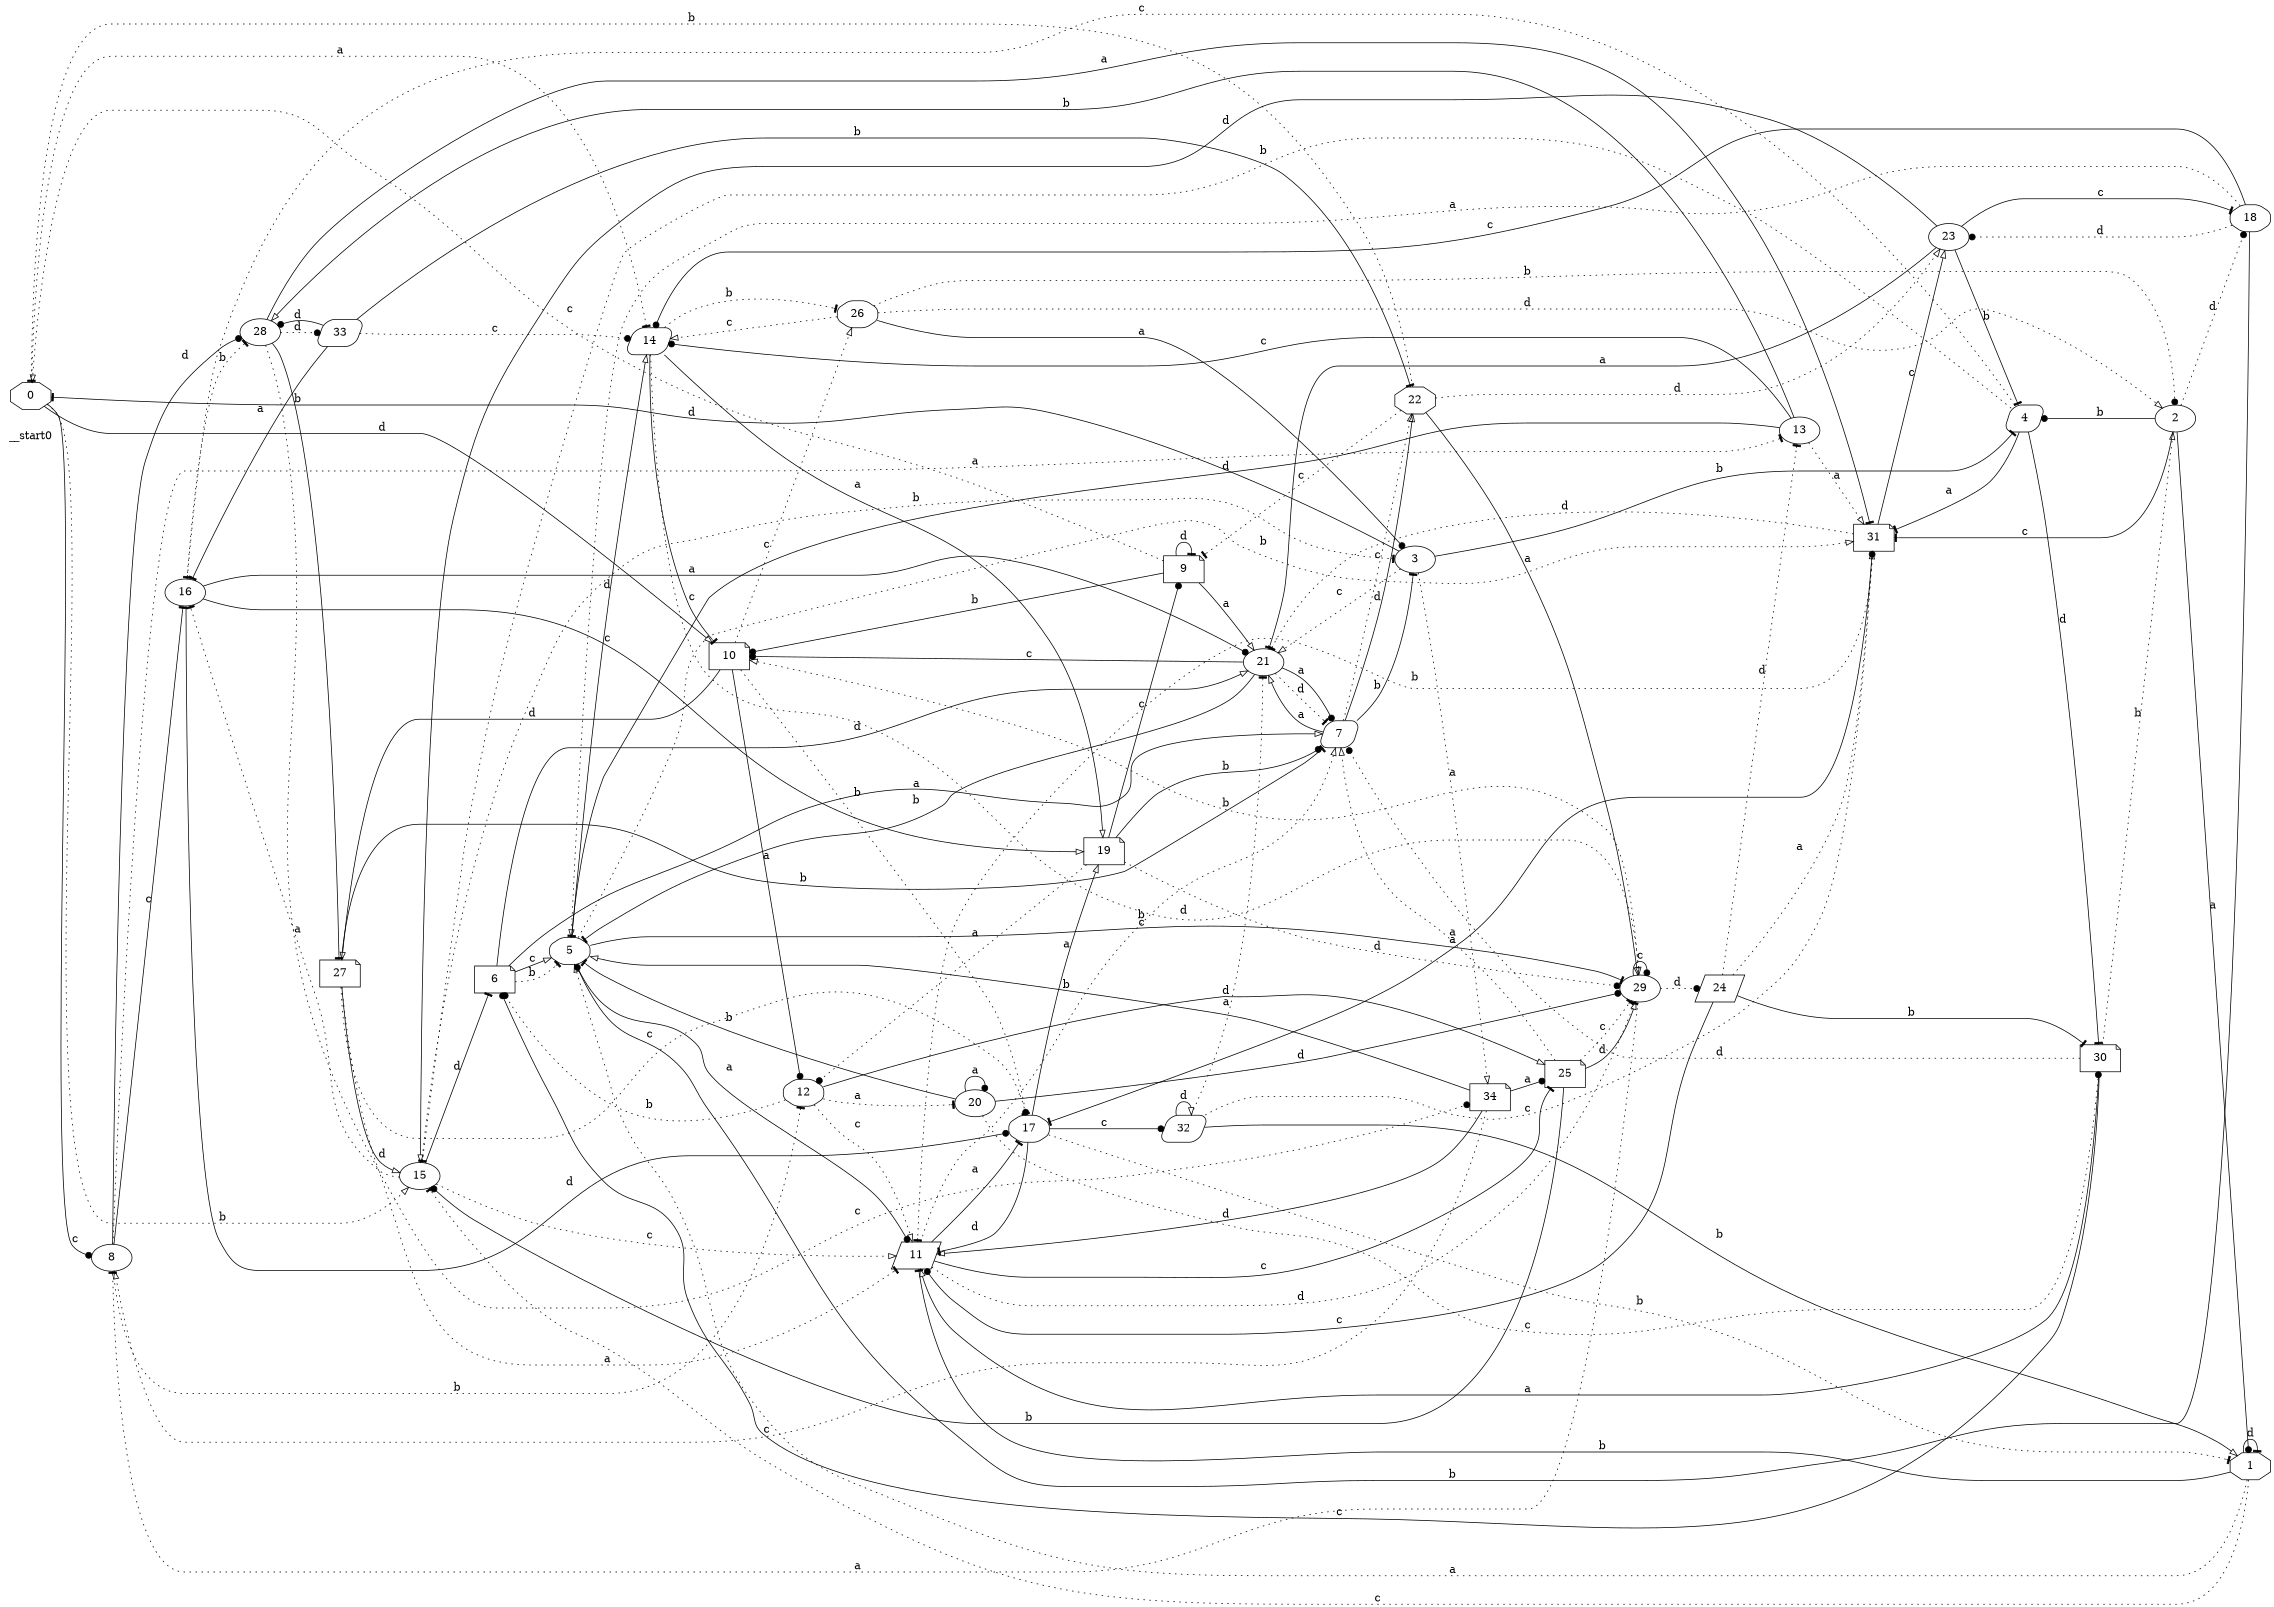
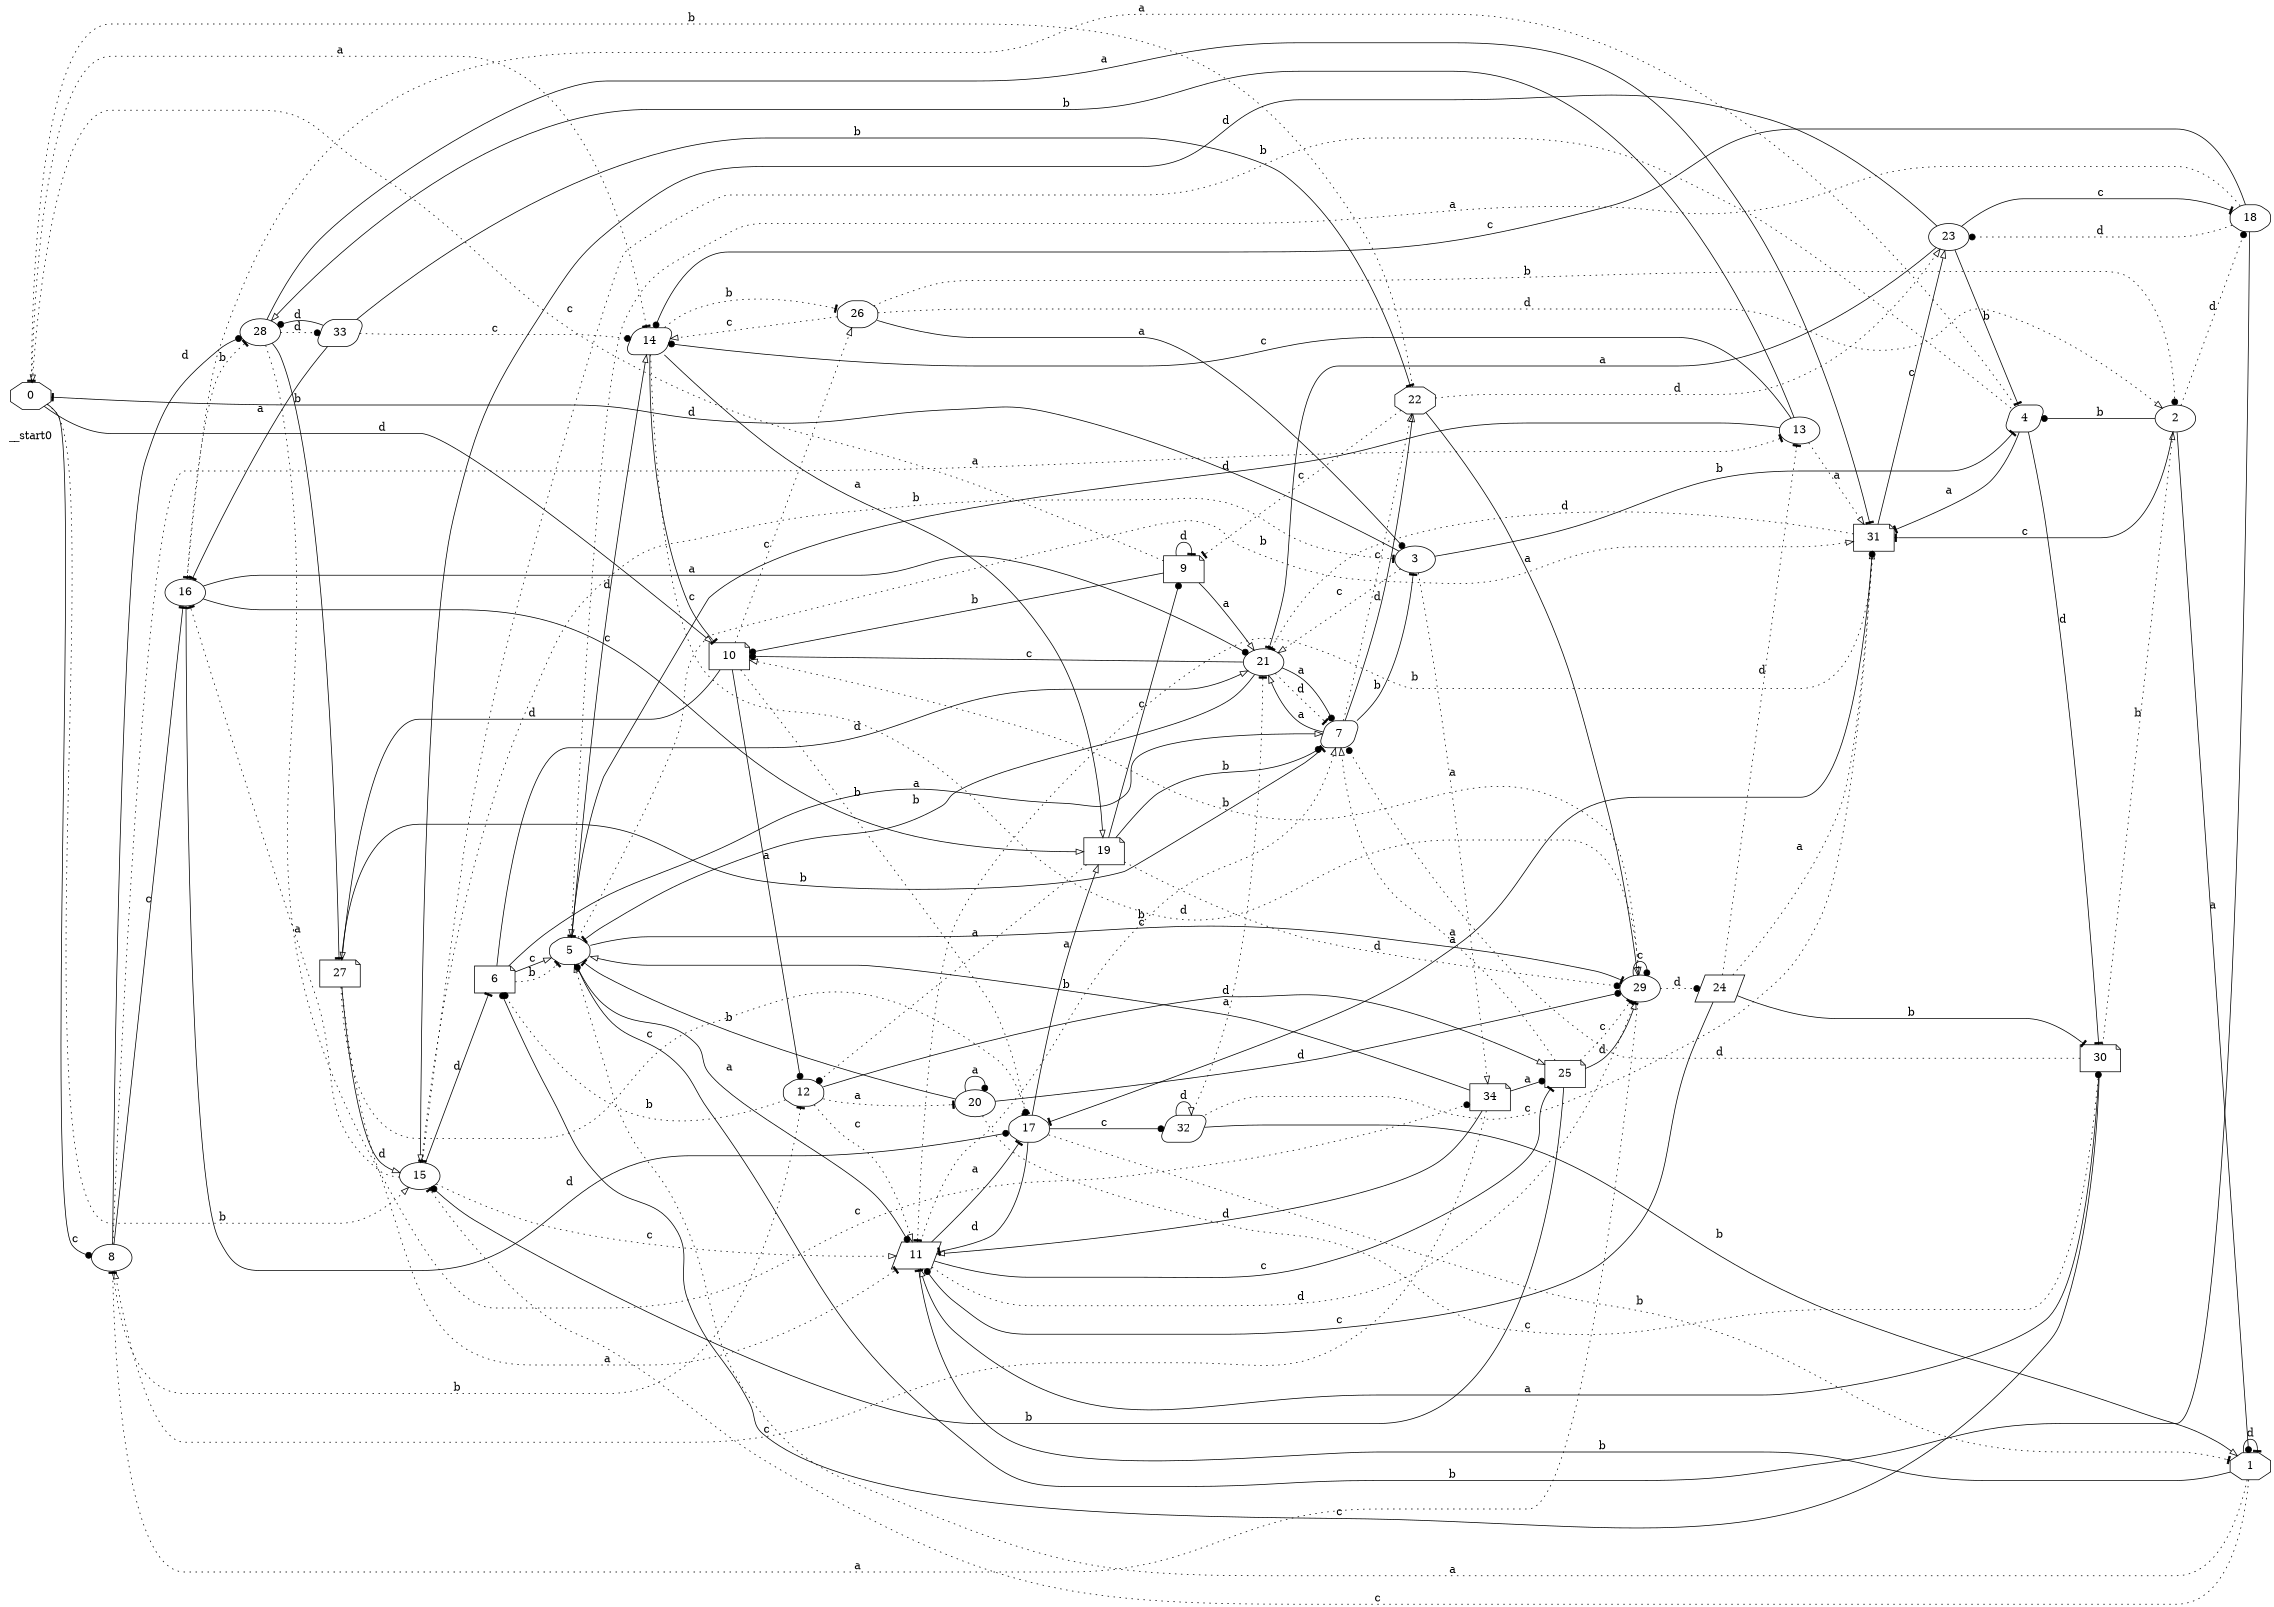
(1142, 9) -> (1142, 9)
